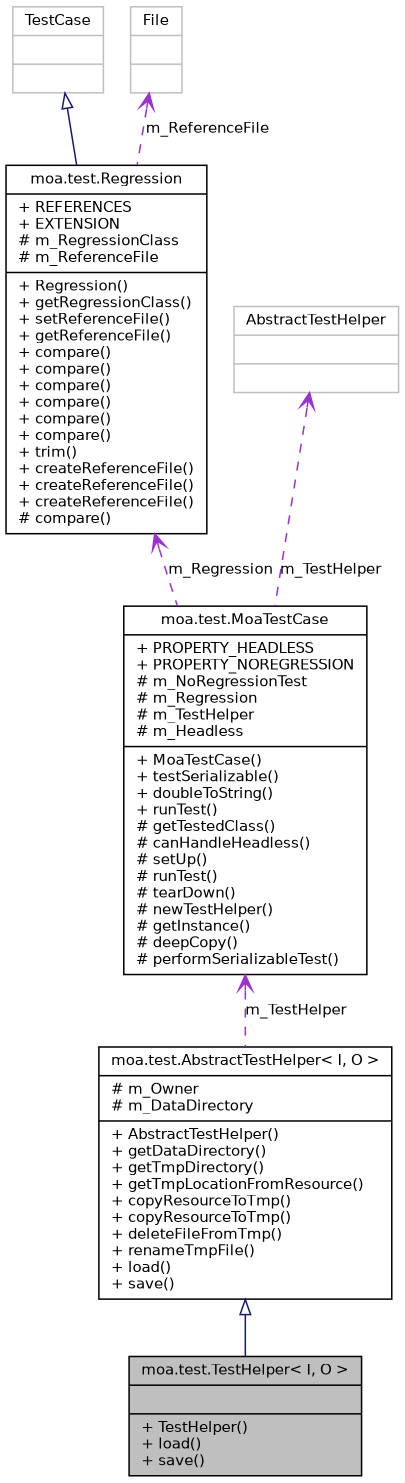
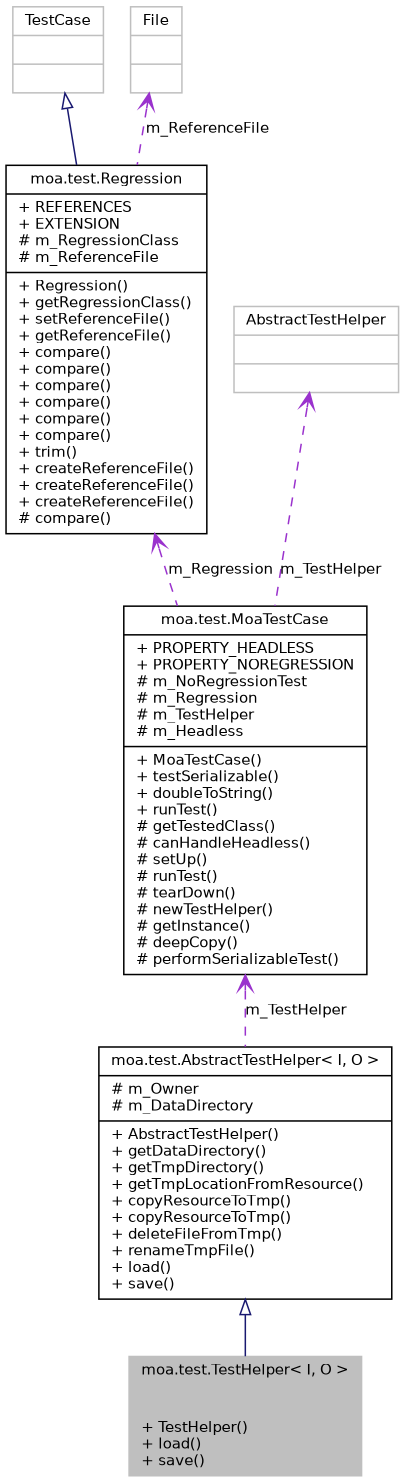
(245, 1416) -> (245, 1416)
